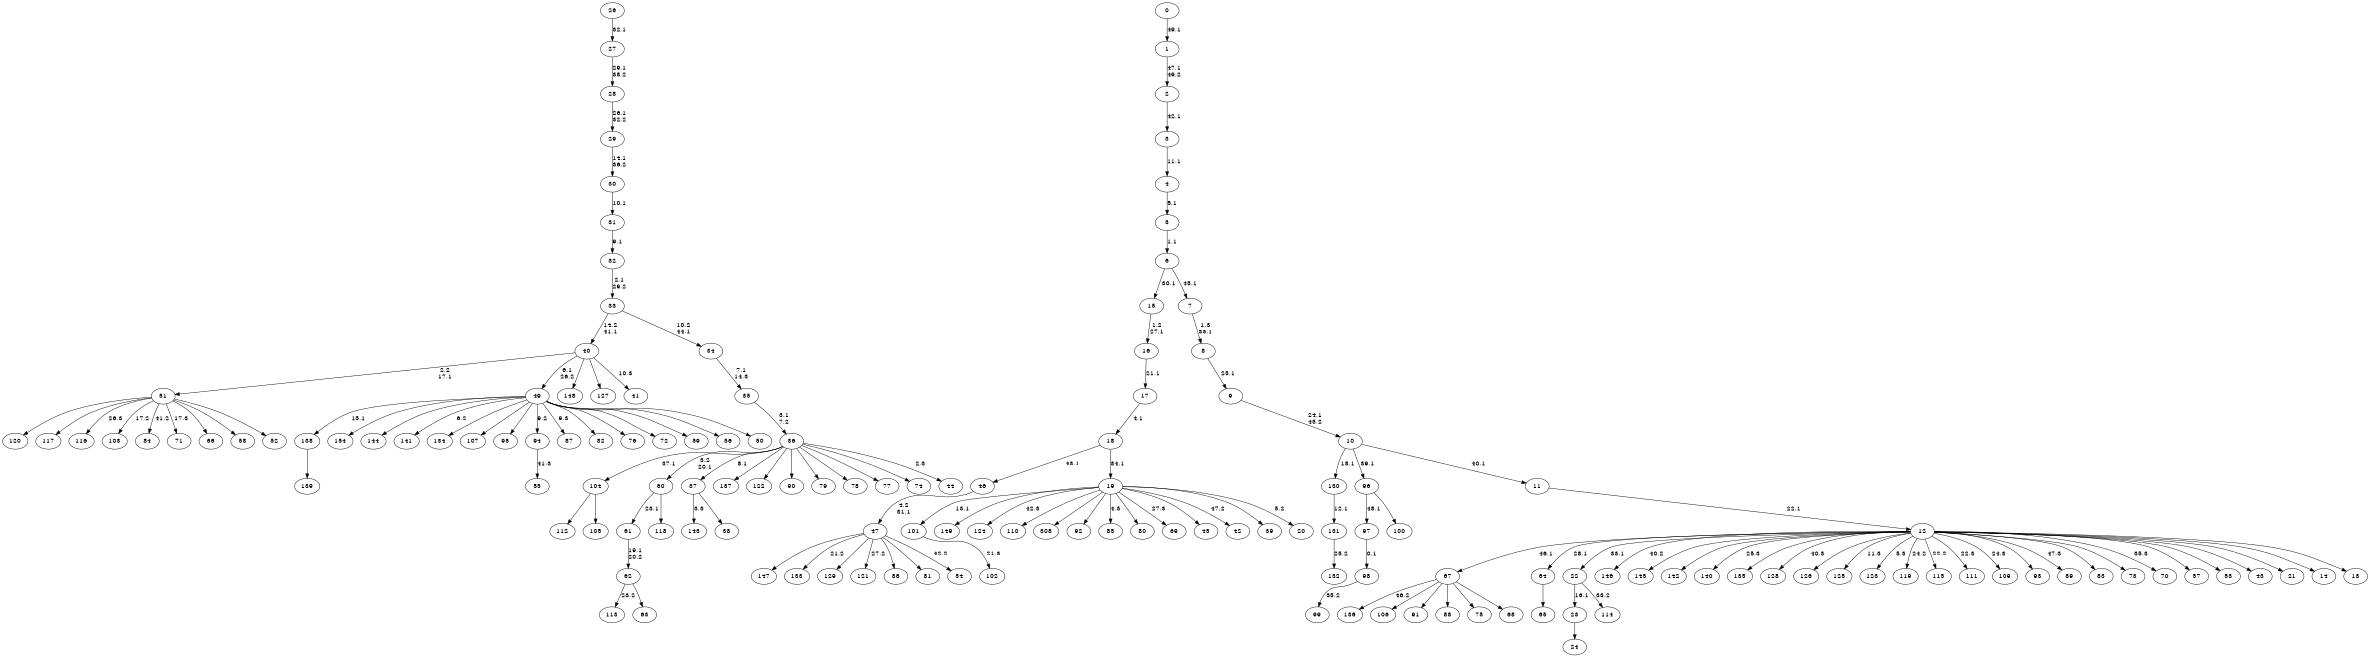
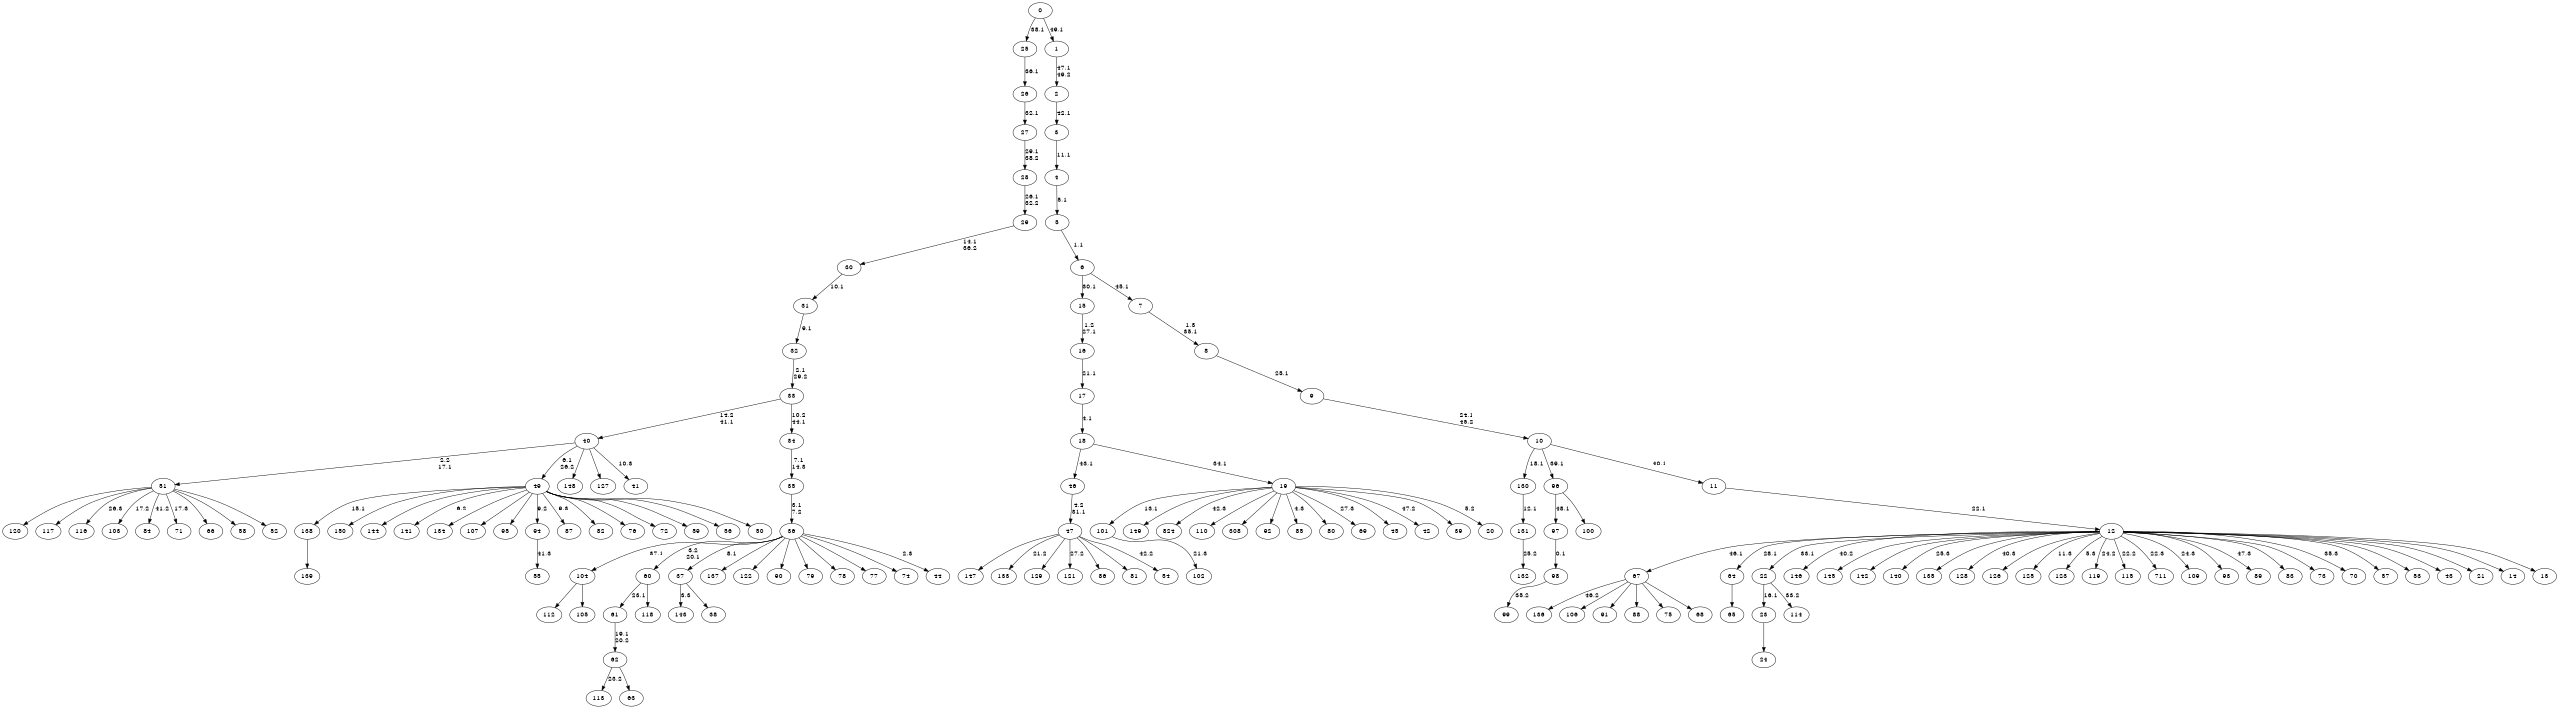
none -> (1025, 49)
(340, 441) -> (340, 531)
(980, 531) -> (1169, 531)
(1972, 576) -> (2161, 576)
